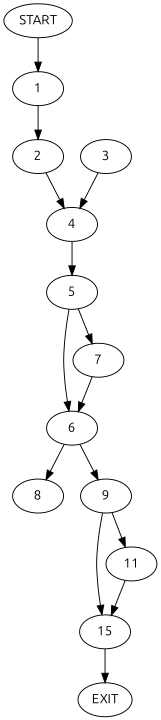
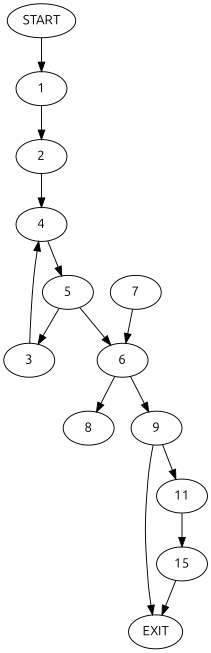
(83, 322) -> (51, 322)
(97, 559) -> (145, 525)
